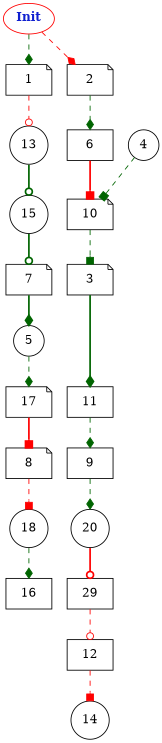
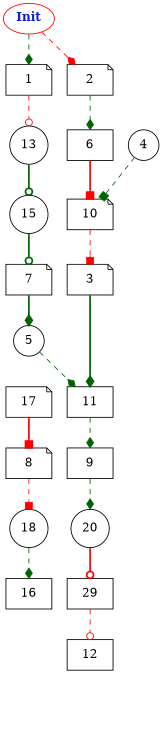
(90, 243) -> (90, 243)
(29, 366) -> (54, 366)
(90, 720) -> none
